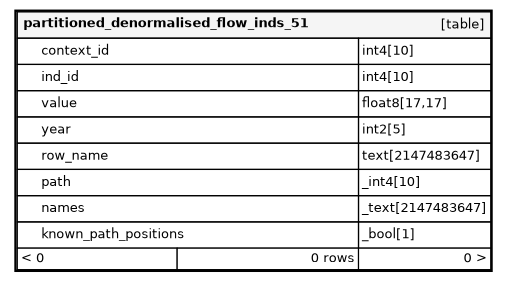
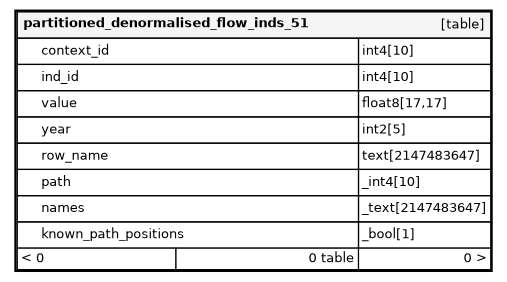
(333, 258) -> (332, 258)
